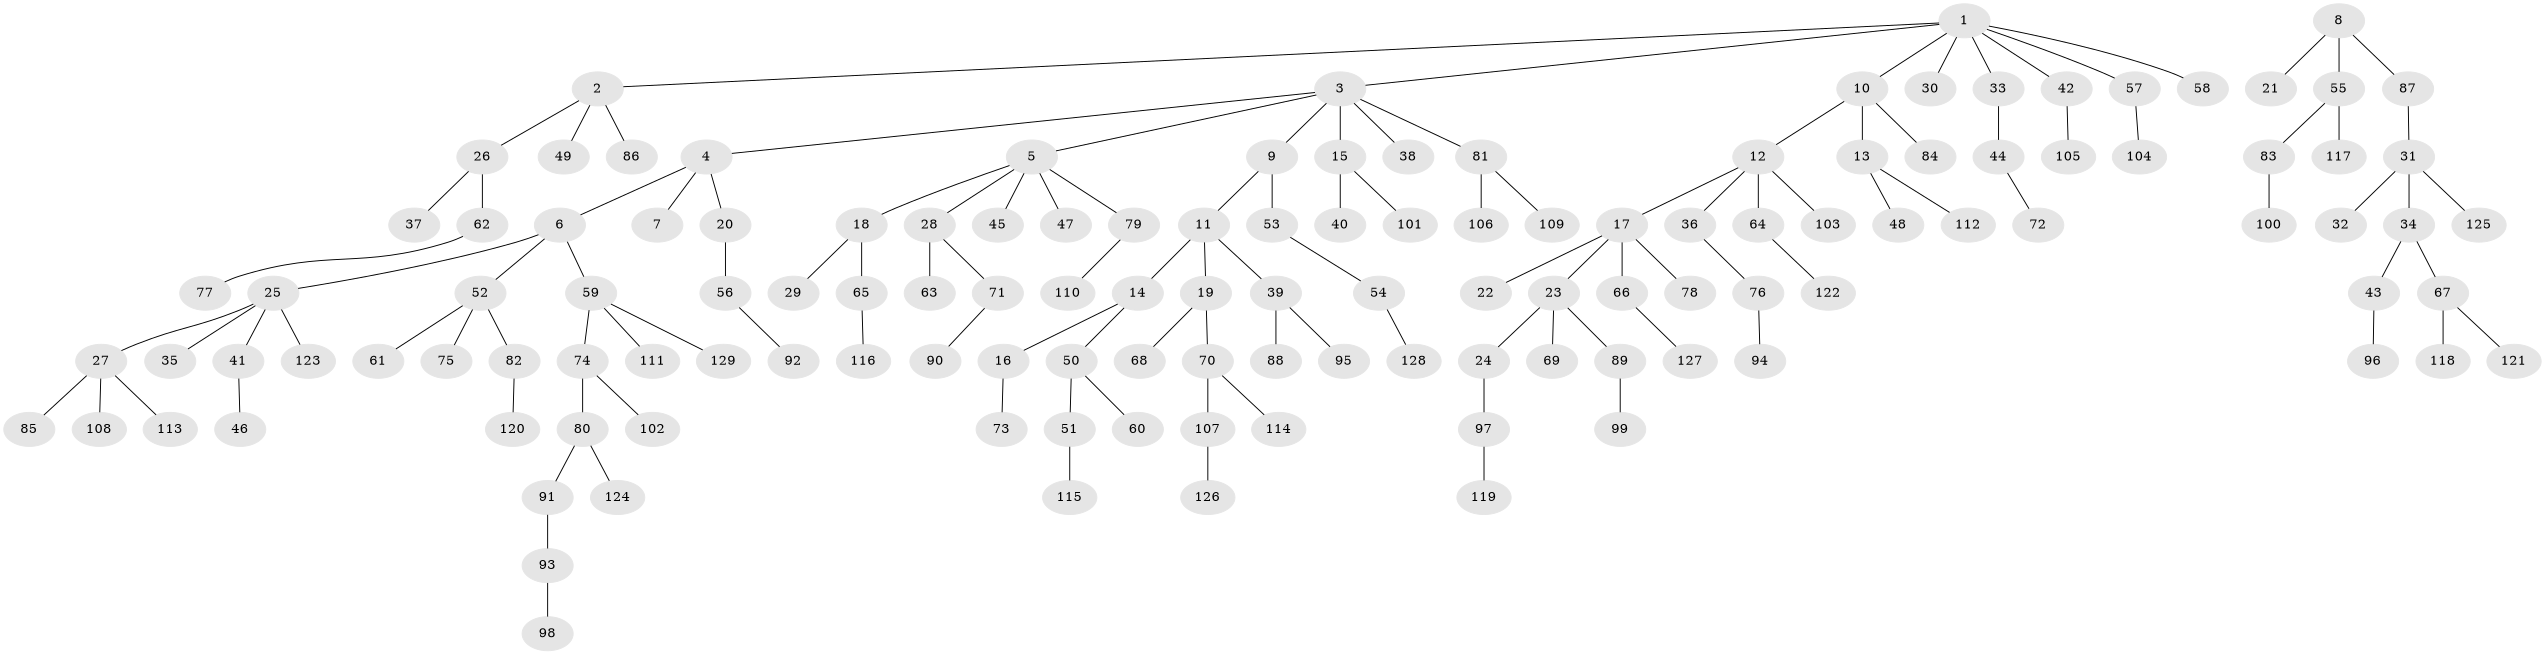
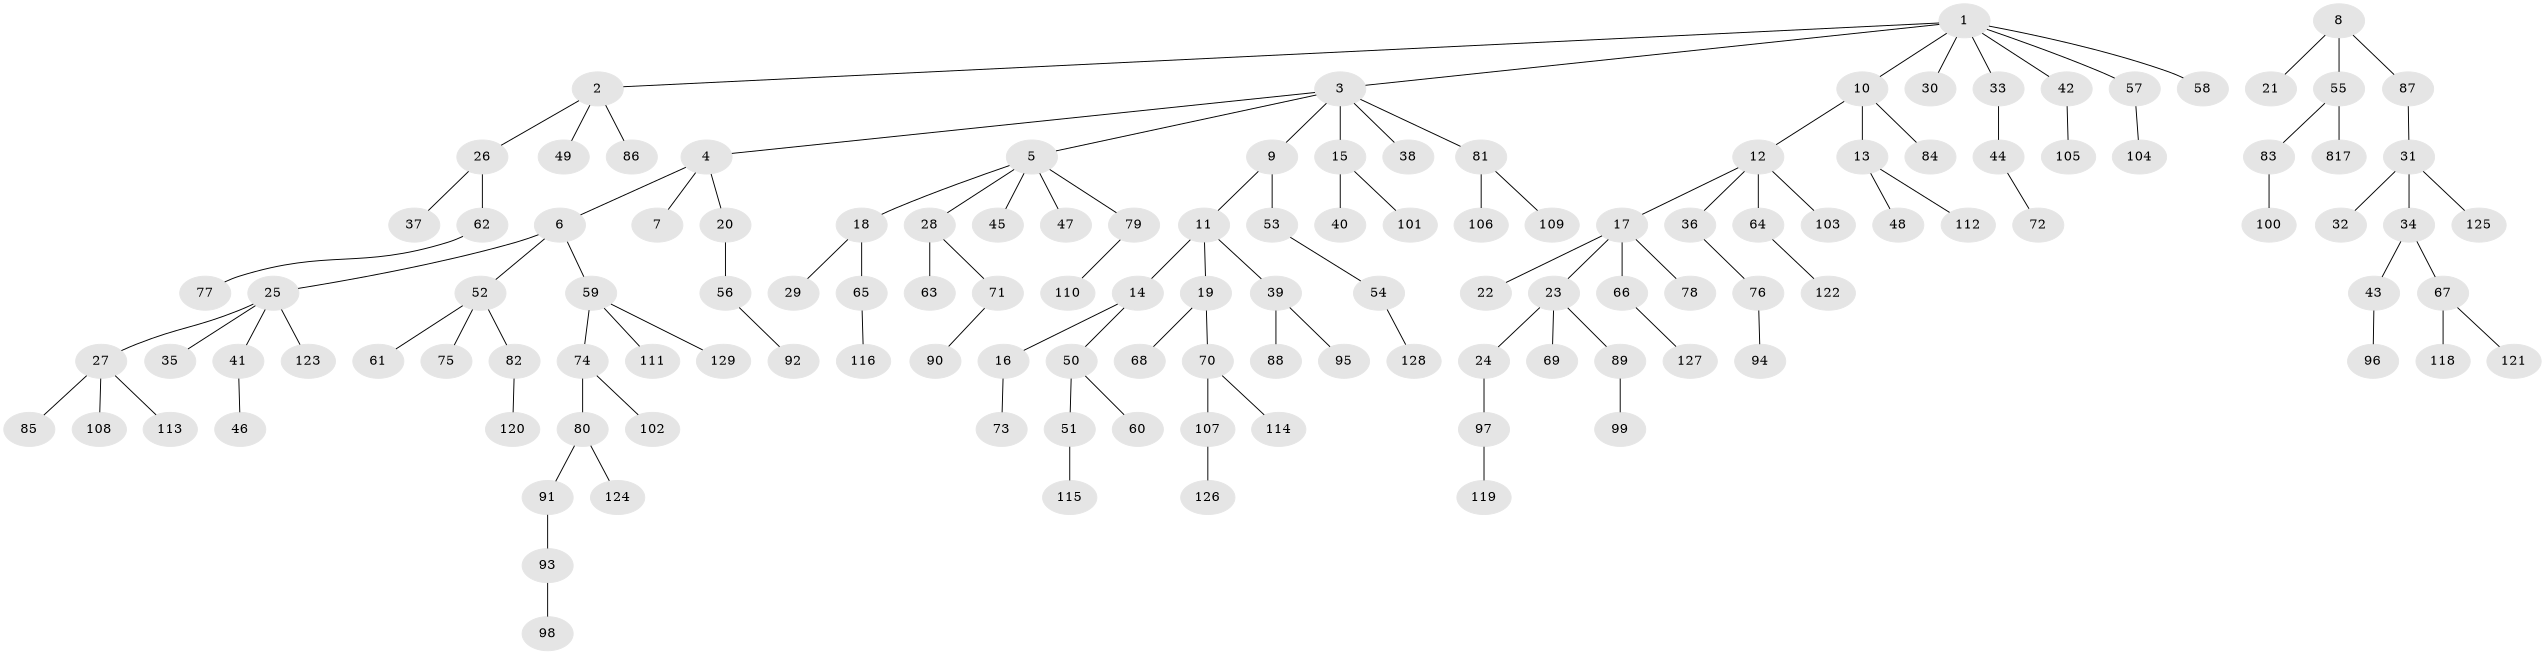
(2339, 157) -> (2339, 157)
